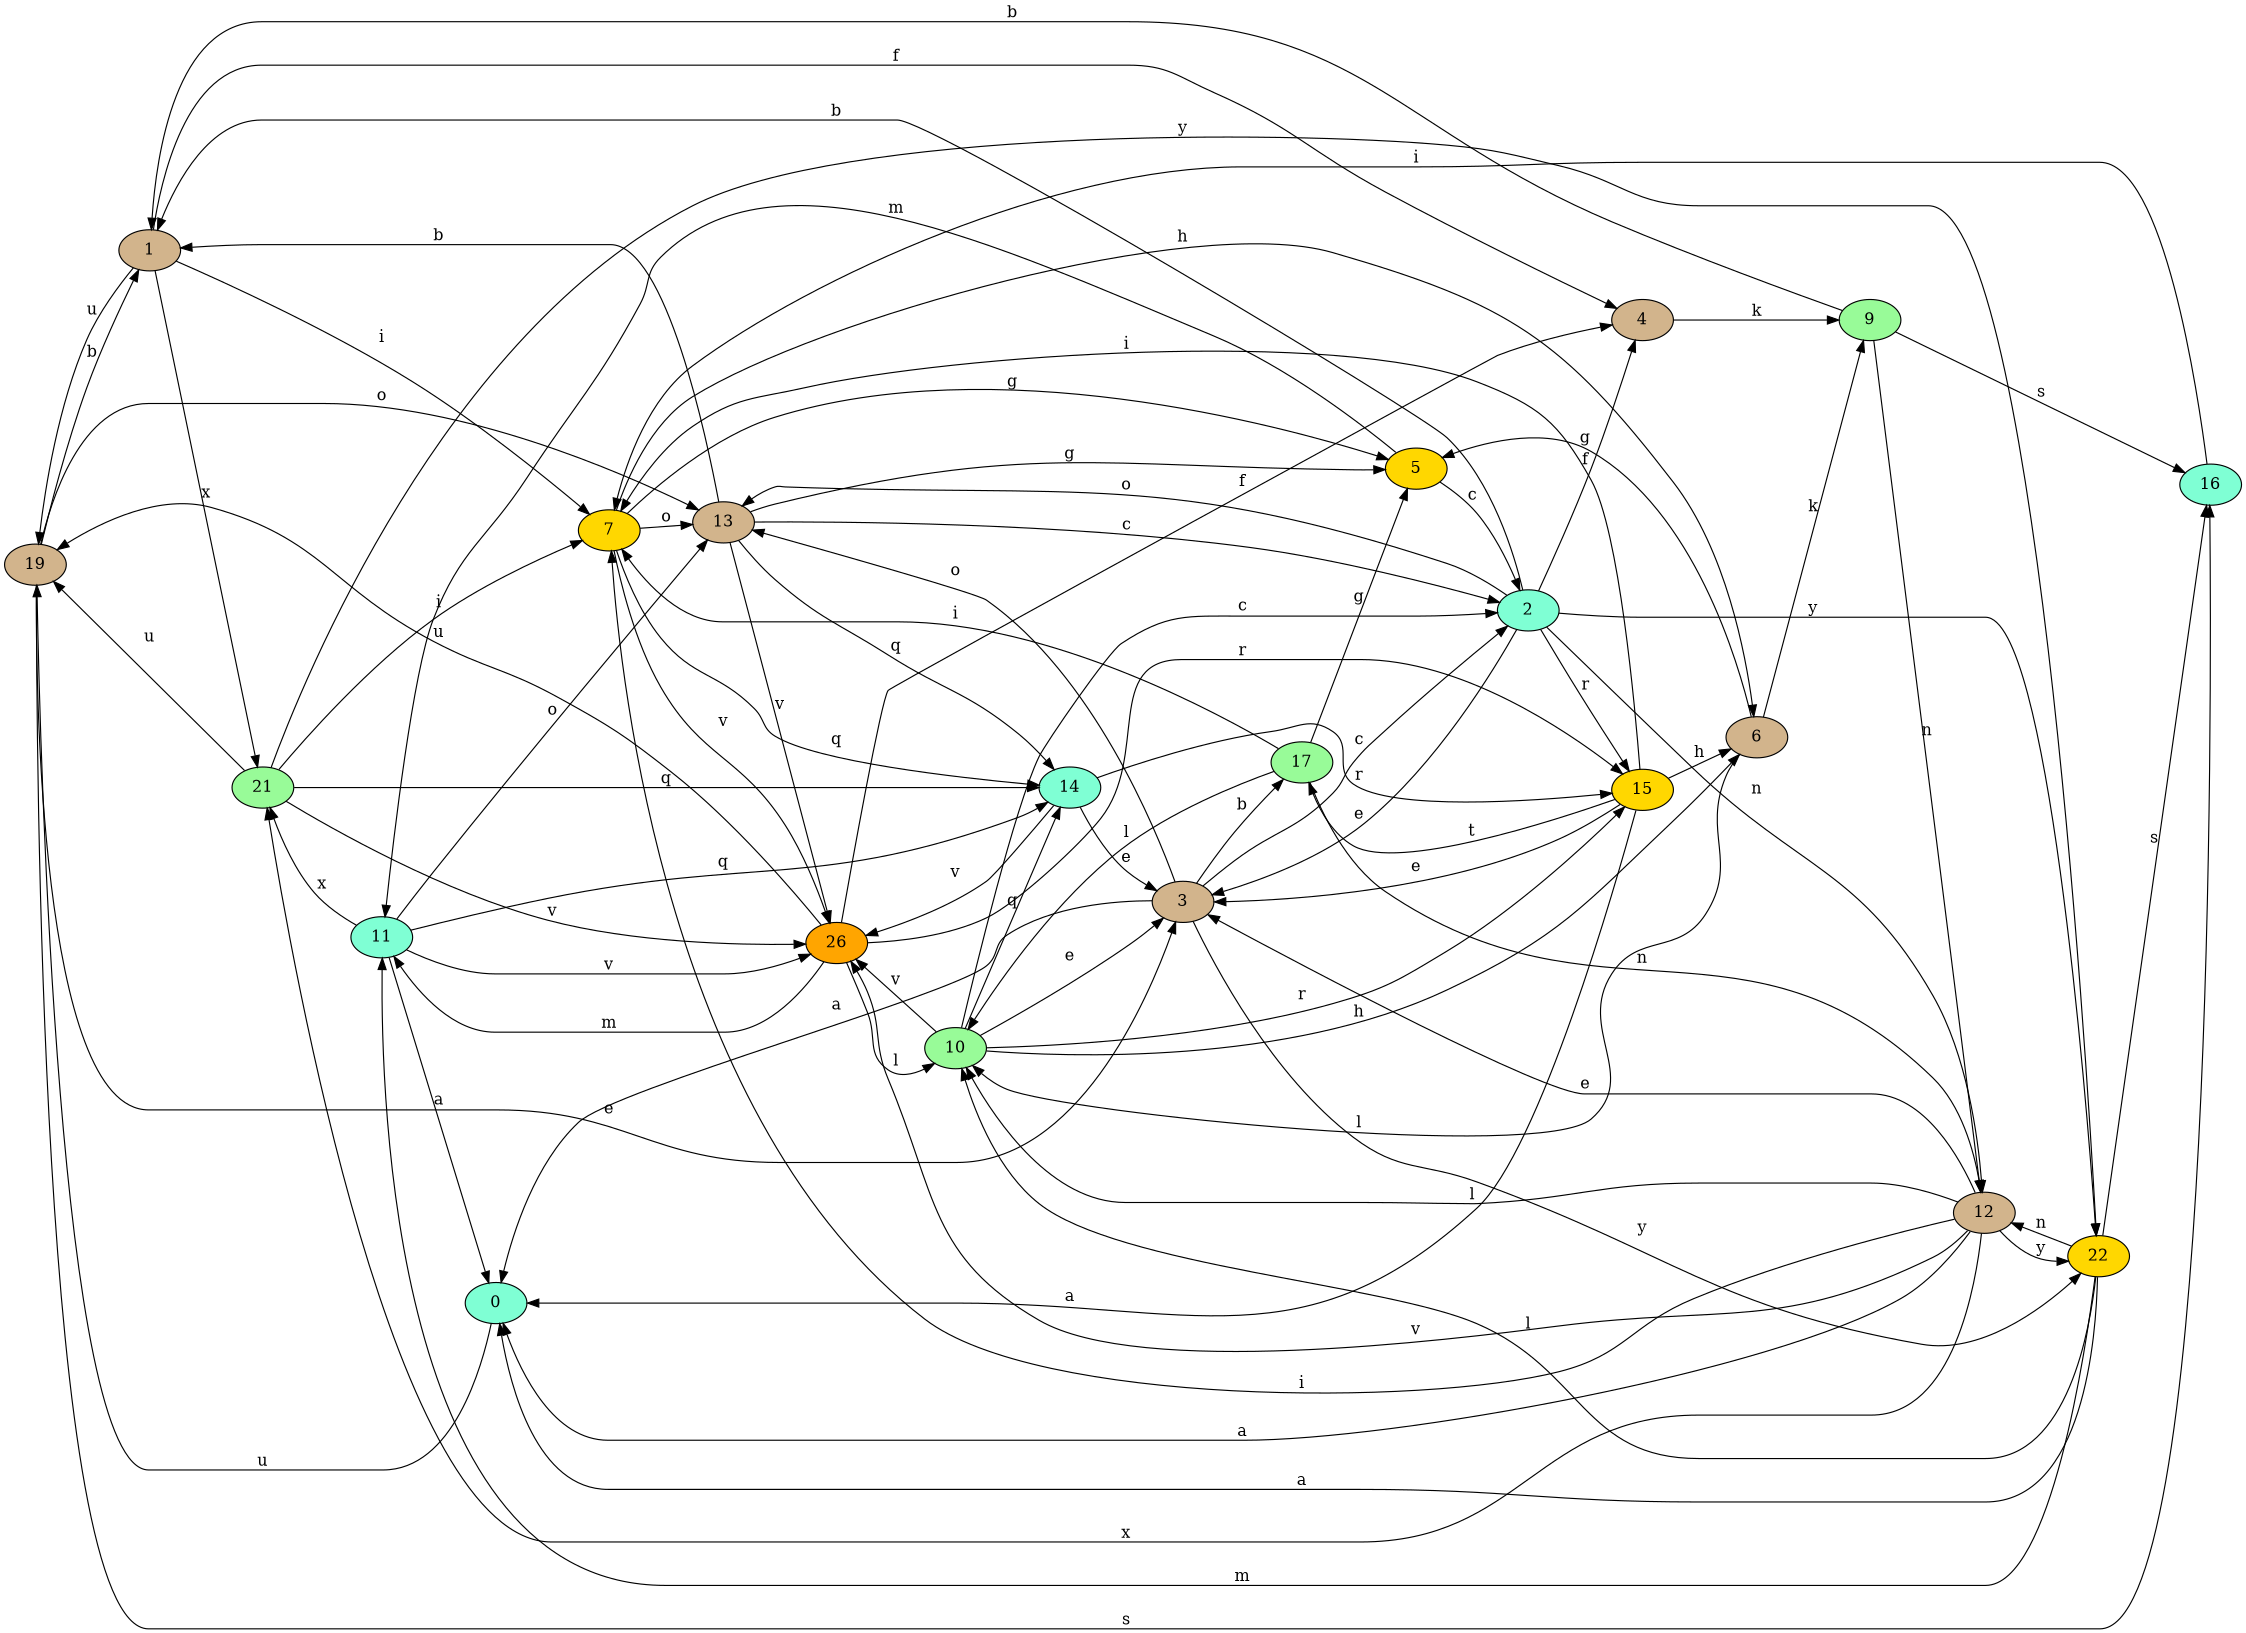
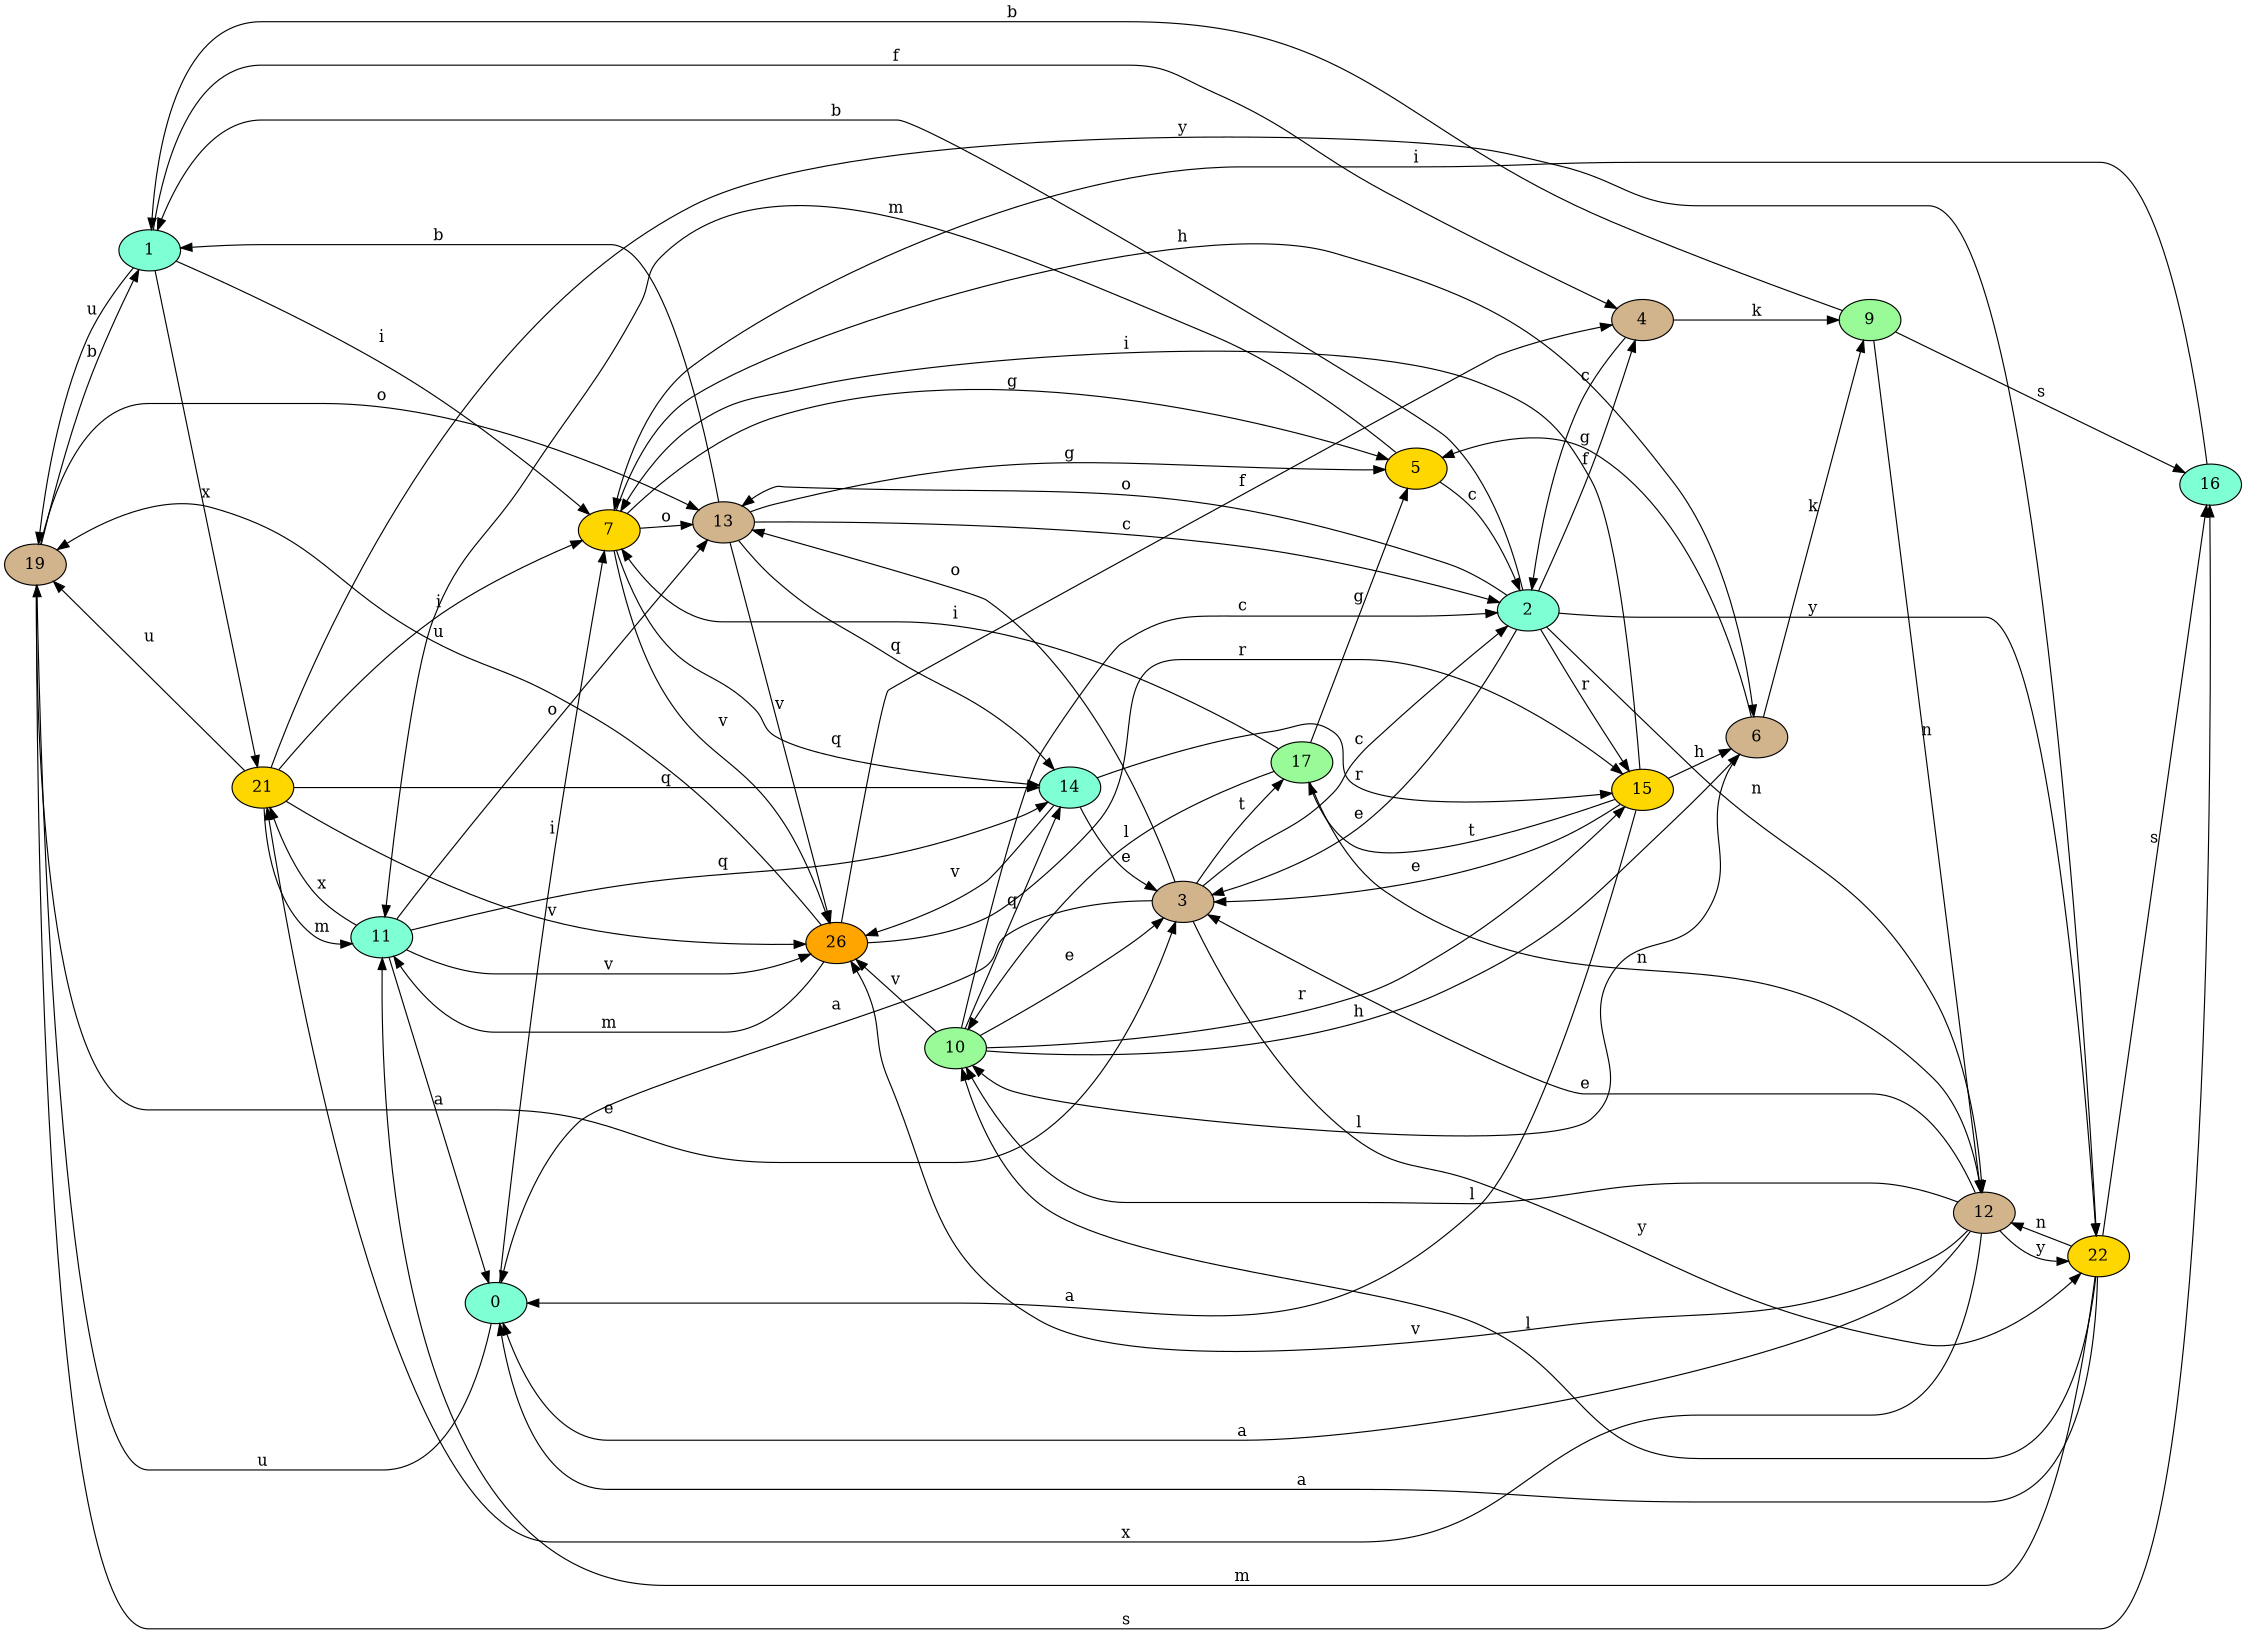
(150, 250) -> (150, 250)
none -> (1562, 450)
(263, 788) -> (263, 788)
(1243, 805) -> (1243, 805)
none -> (293, 913)
(865, 1006) -> none
(1032, 1363) -> (542, 939)
